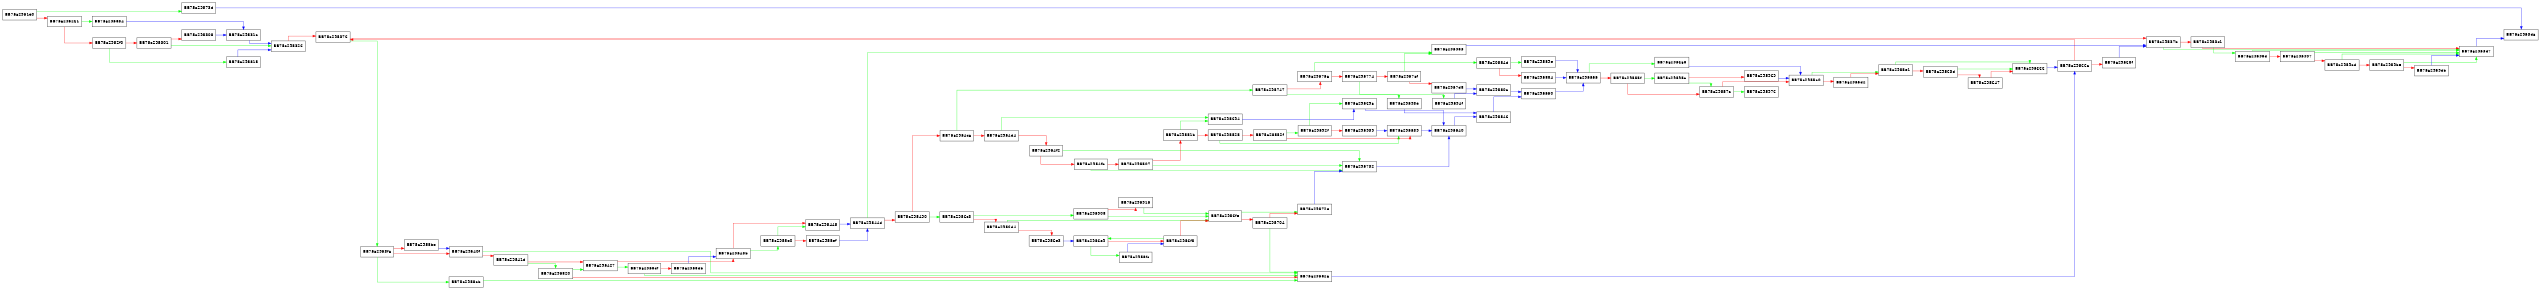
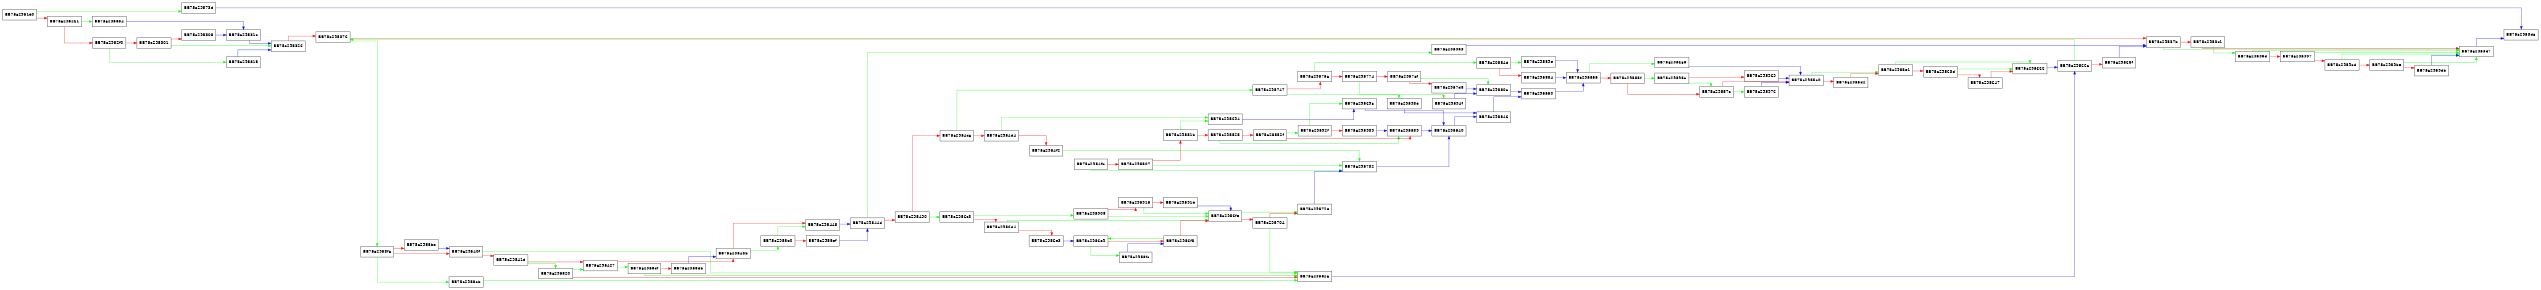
(1224, 40) -> (1224, 40)
(1404, 55) -> (1456, 79)
none -> (1772, 82)
(1052, 164) -> none
none -> (1180, 203)
